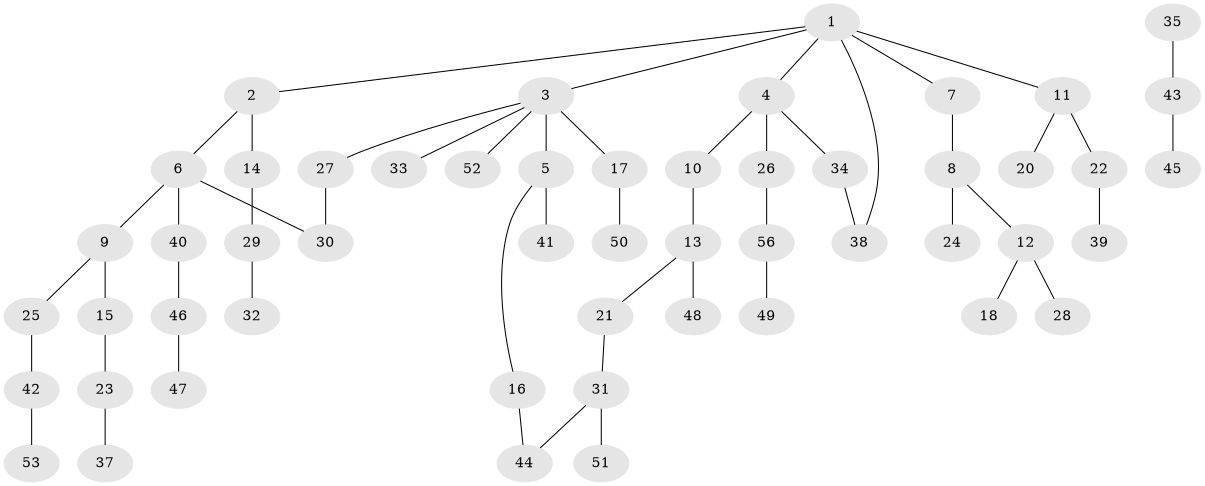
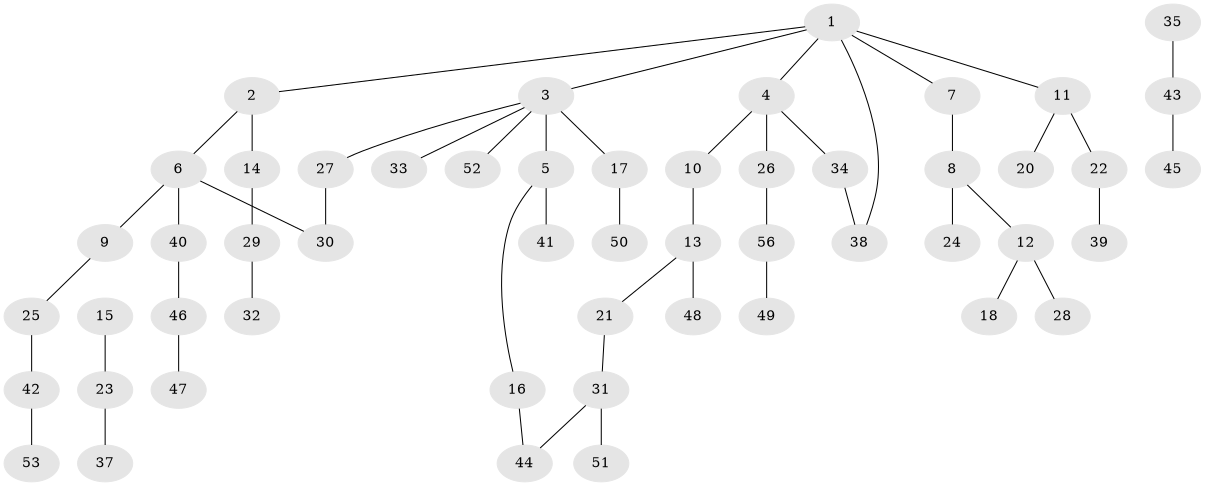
(105, 280) -> none
